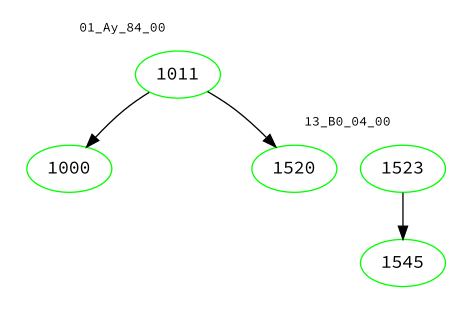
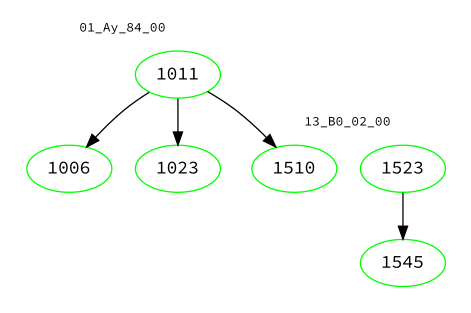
(348, 122) -> (348, 122)
(69, 169) -> (69, 169)
none -> (178, 169)
(294, 169) -> (294, 169)
